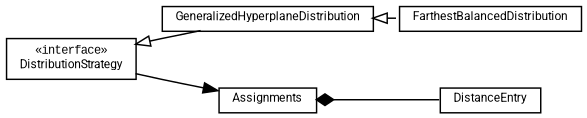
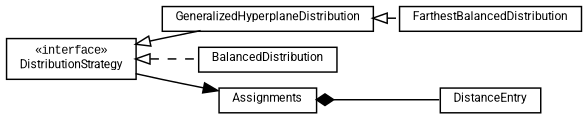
none -> (267, 59)
